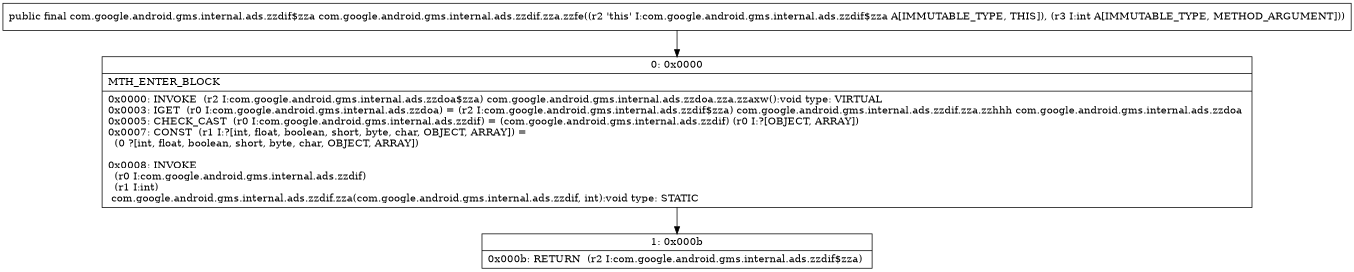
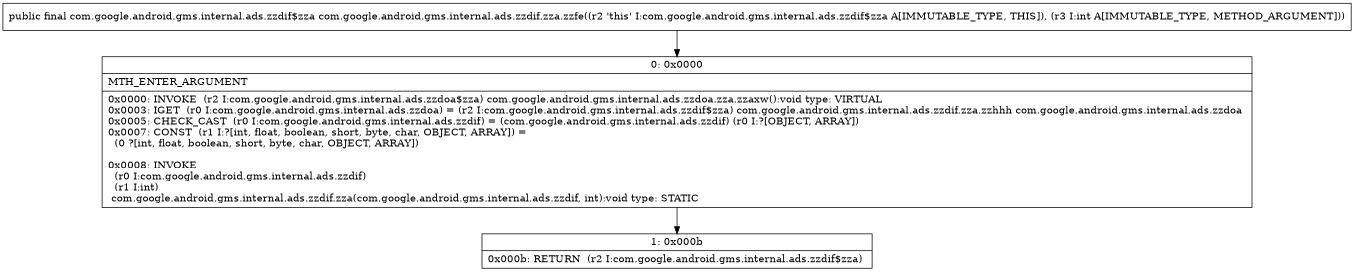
(164, 82) -> (178, 82)
